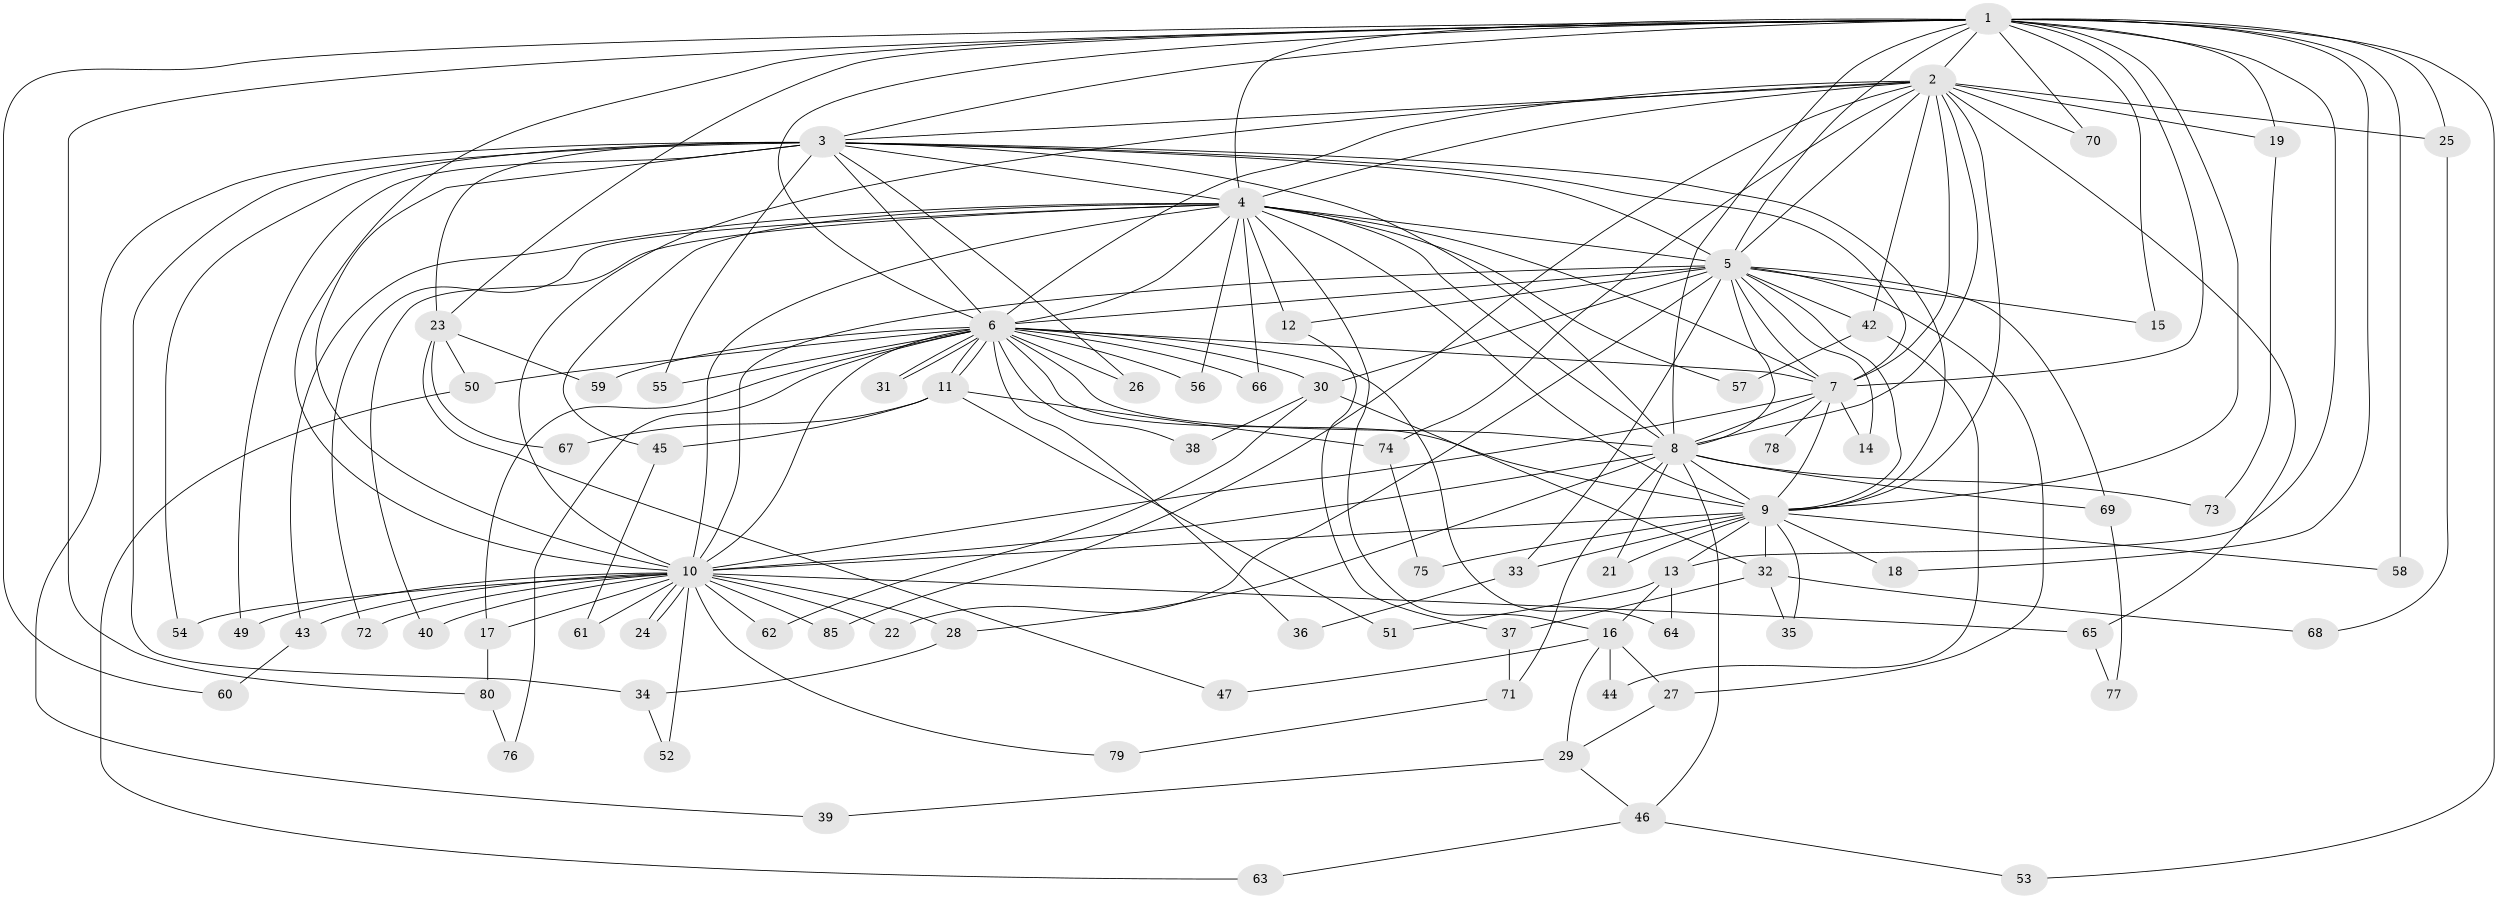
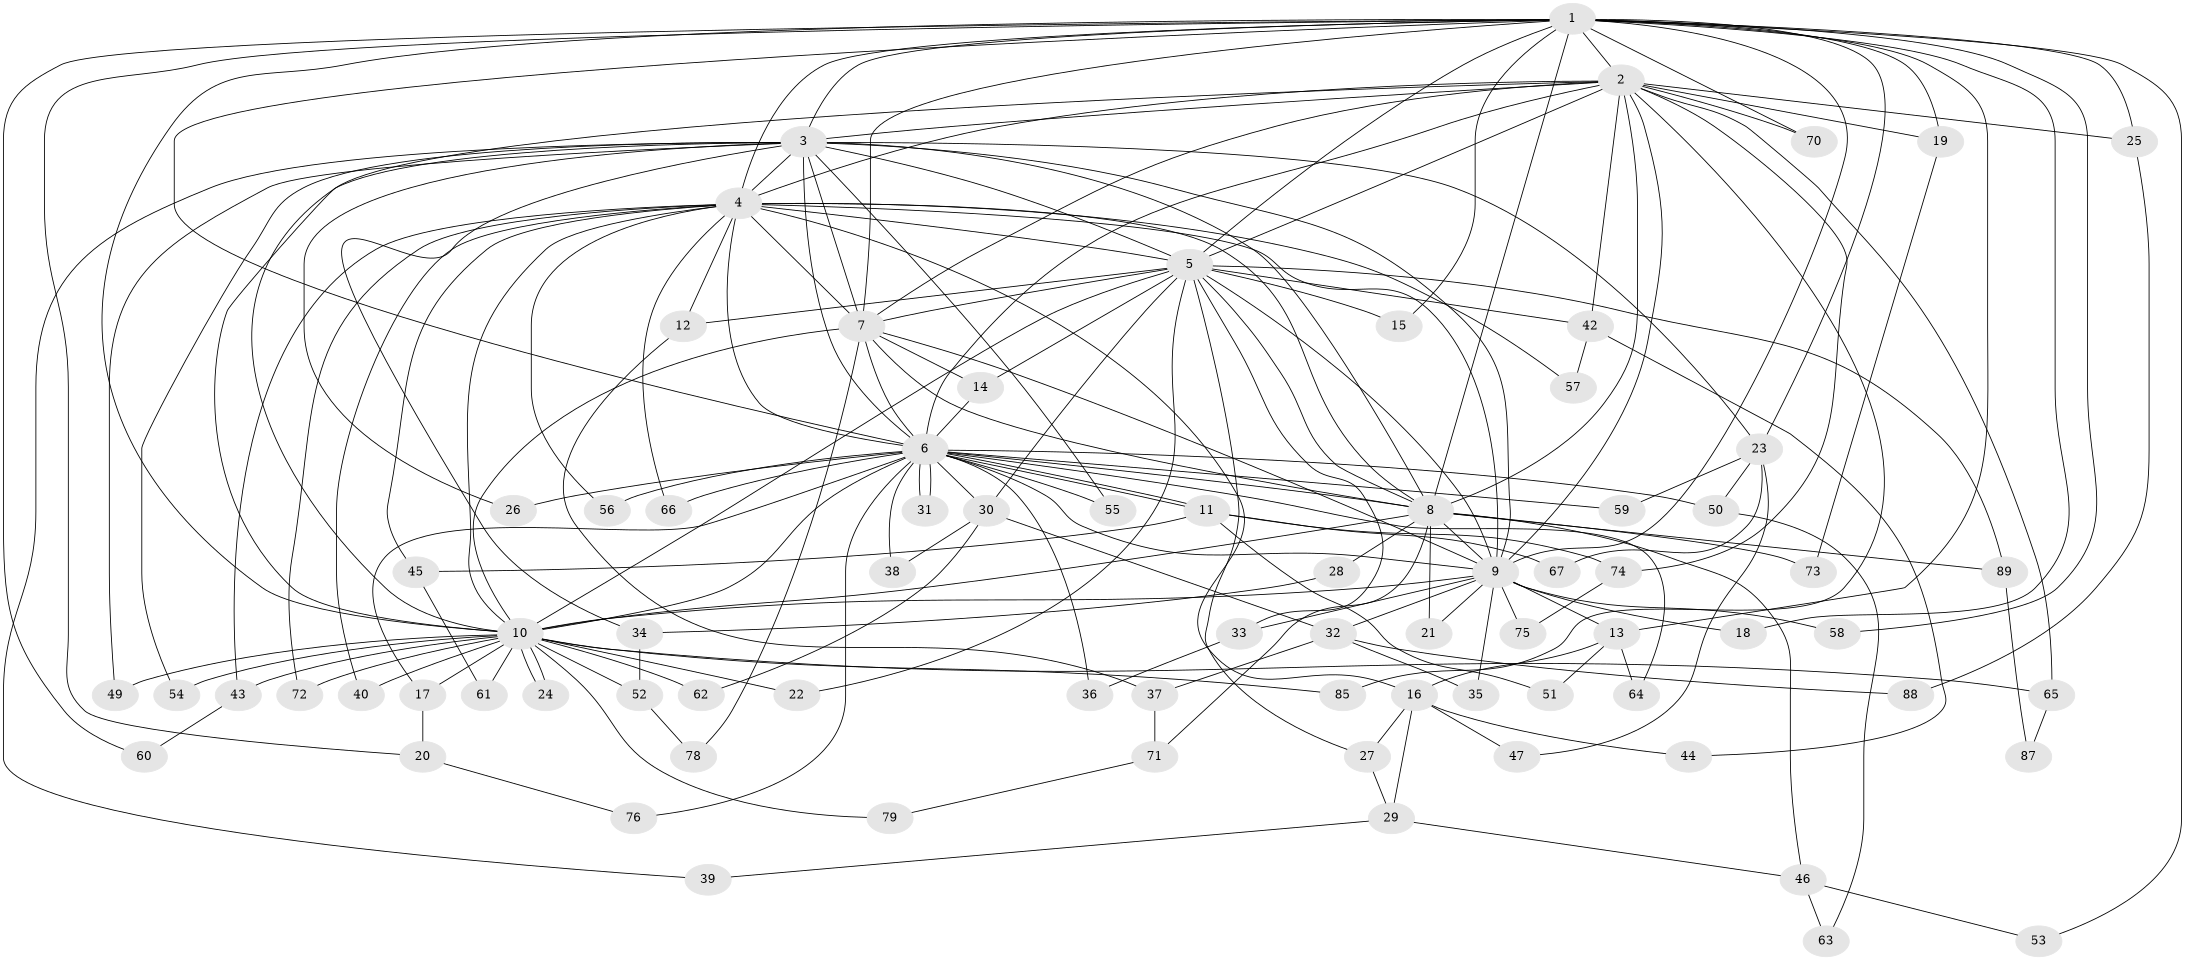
(1360, 296) -> (953, 419)
(2108, 511) -> (2005, 572)
(826, 594) -> none
(2316, 634) -> (1911, 695)
(488, 695) -> (423, 757)
(2114, 695) -> (2029, 757)
none -> (667, 726)
